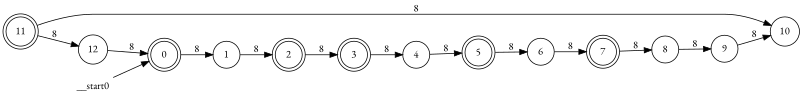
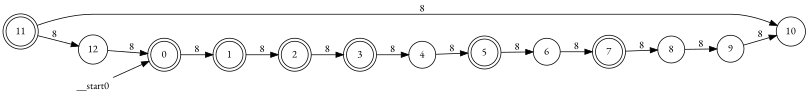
(226, 55) -> (230, 55)
